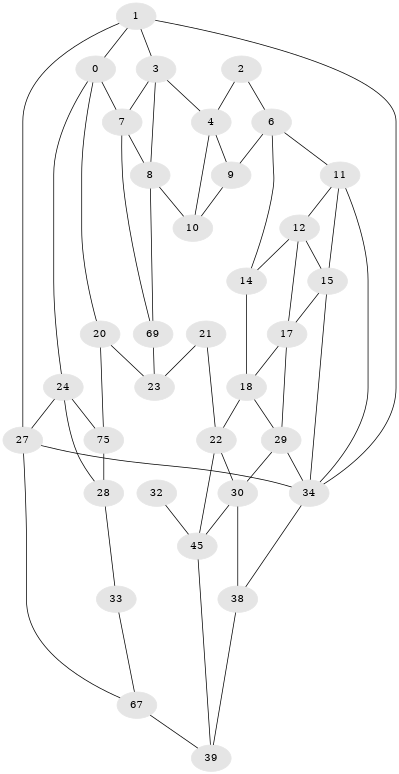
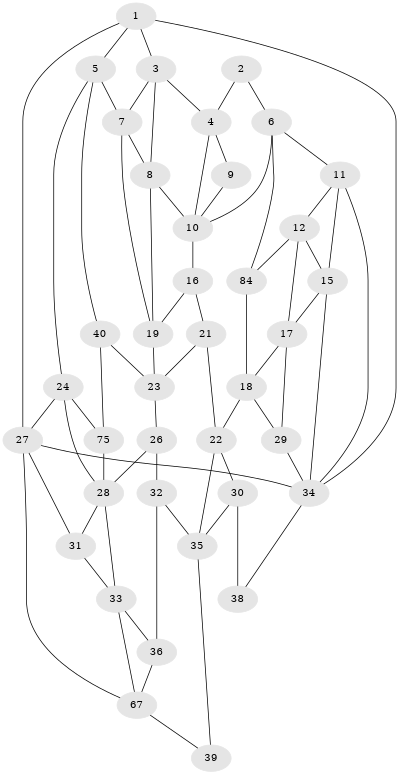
(96, 69) -> (96, 69)
(251, 149) -> (257, 190)
none -> (193, 281)
(247, 281) -> (247, 281)
(100, 334) -> (100, 334)
(153, 334) -> (153, 334)
none -> (157, 440)
(259, 467) -> none
none -> (76, 546)
(197, 546) -> (197, 546)
none -> (157, 652)
(225, 679) -> none
